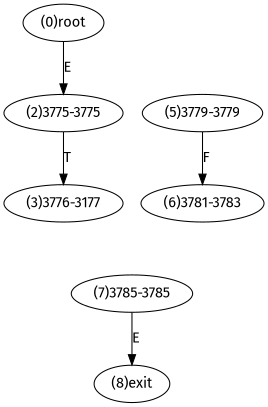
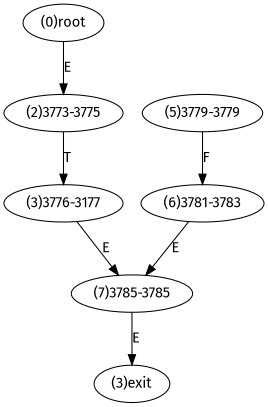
(63, 113) -> (63, 113)
none -> (94, 244)
none -> (170, 244)
(132, 384) -> (132, 384)
